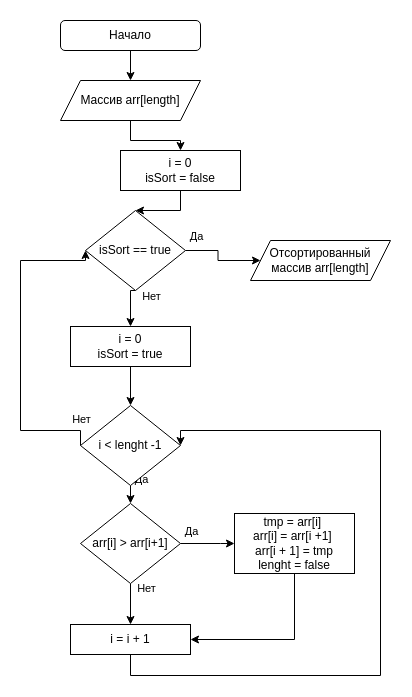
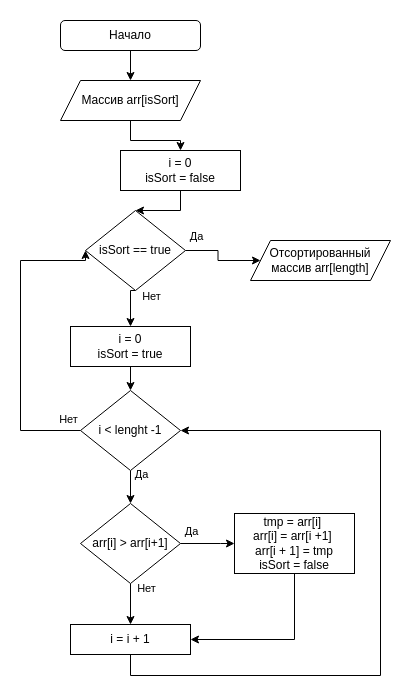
(131, 101) -> (131, 101)
(131, 446) -> (131, 431)
(295, 544) -> (295, 544)
